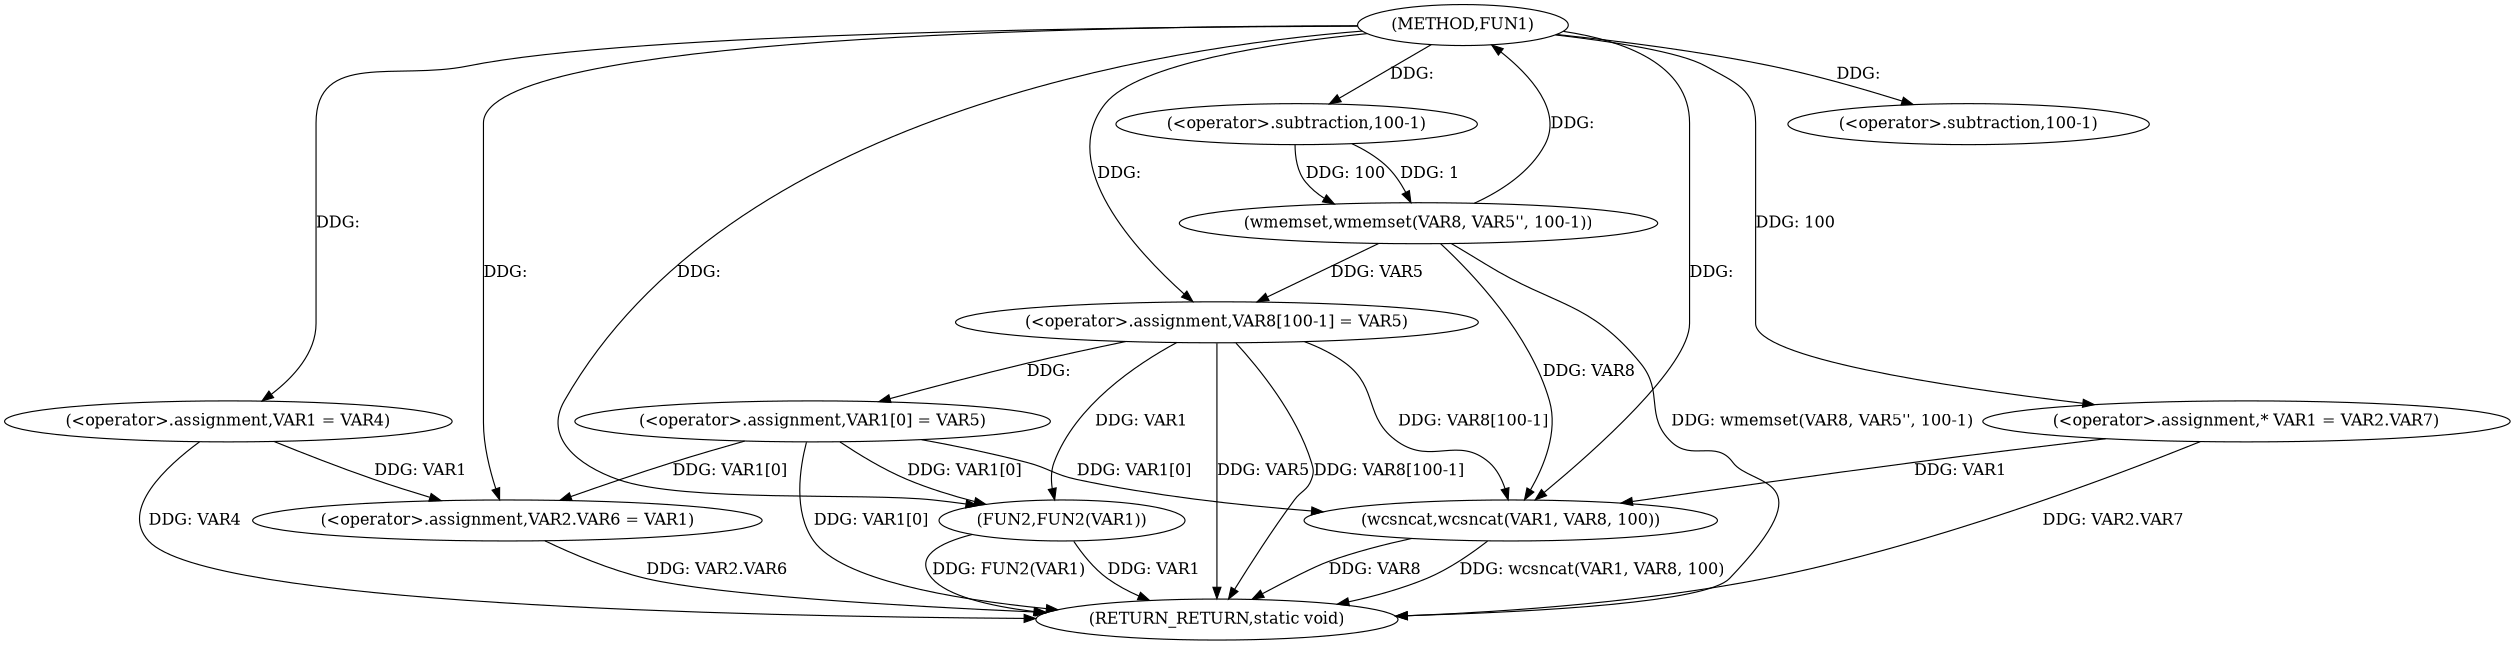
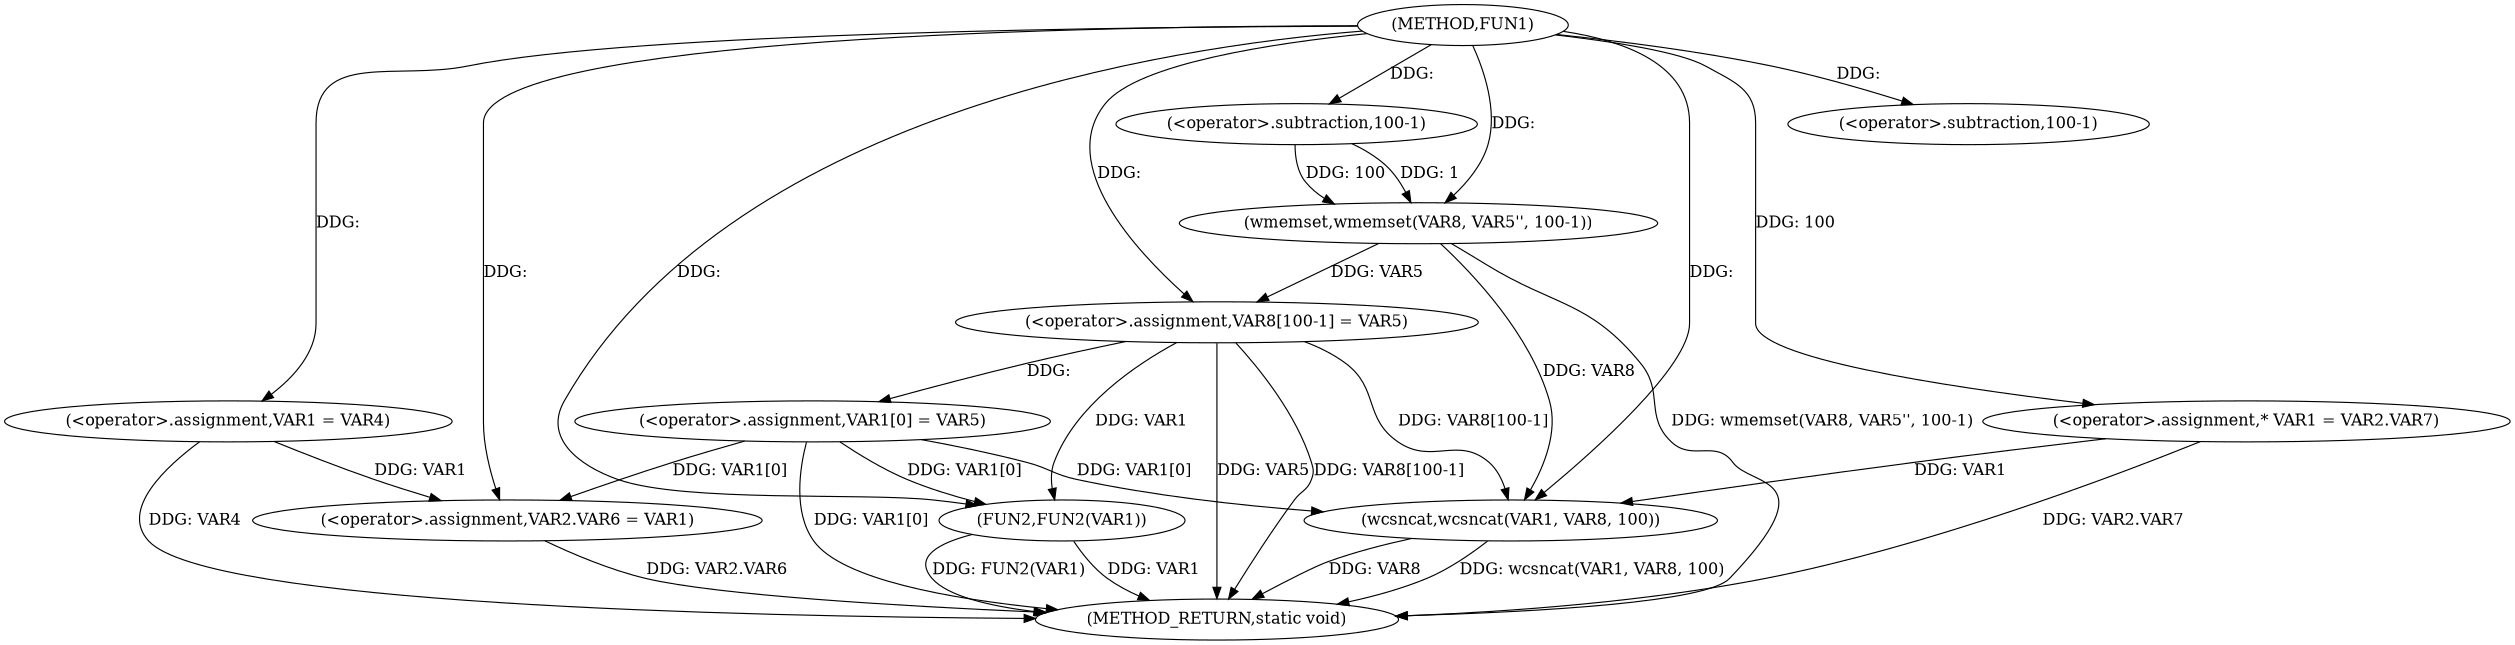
(1548, 136) -> (1491, 125)
(1217, 620) -> (1217, 620)
